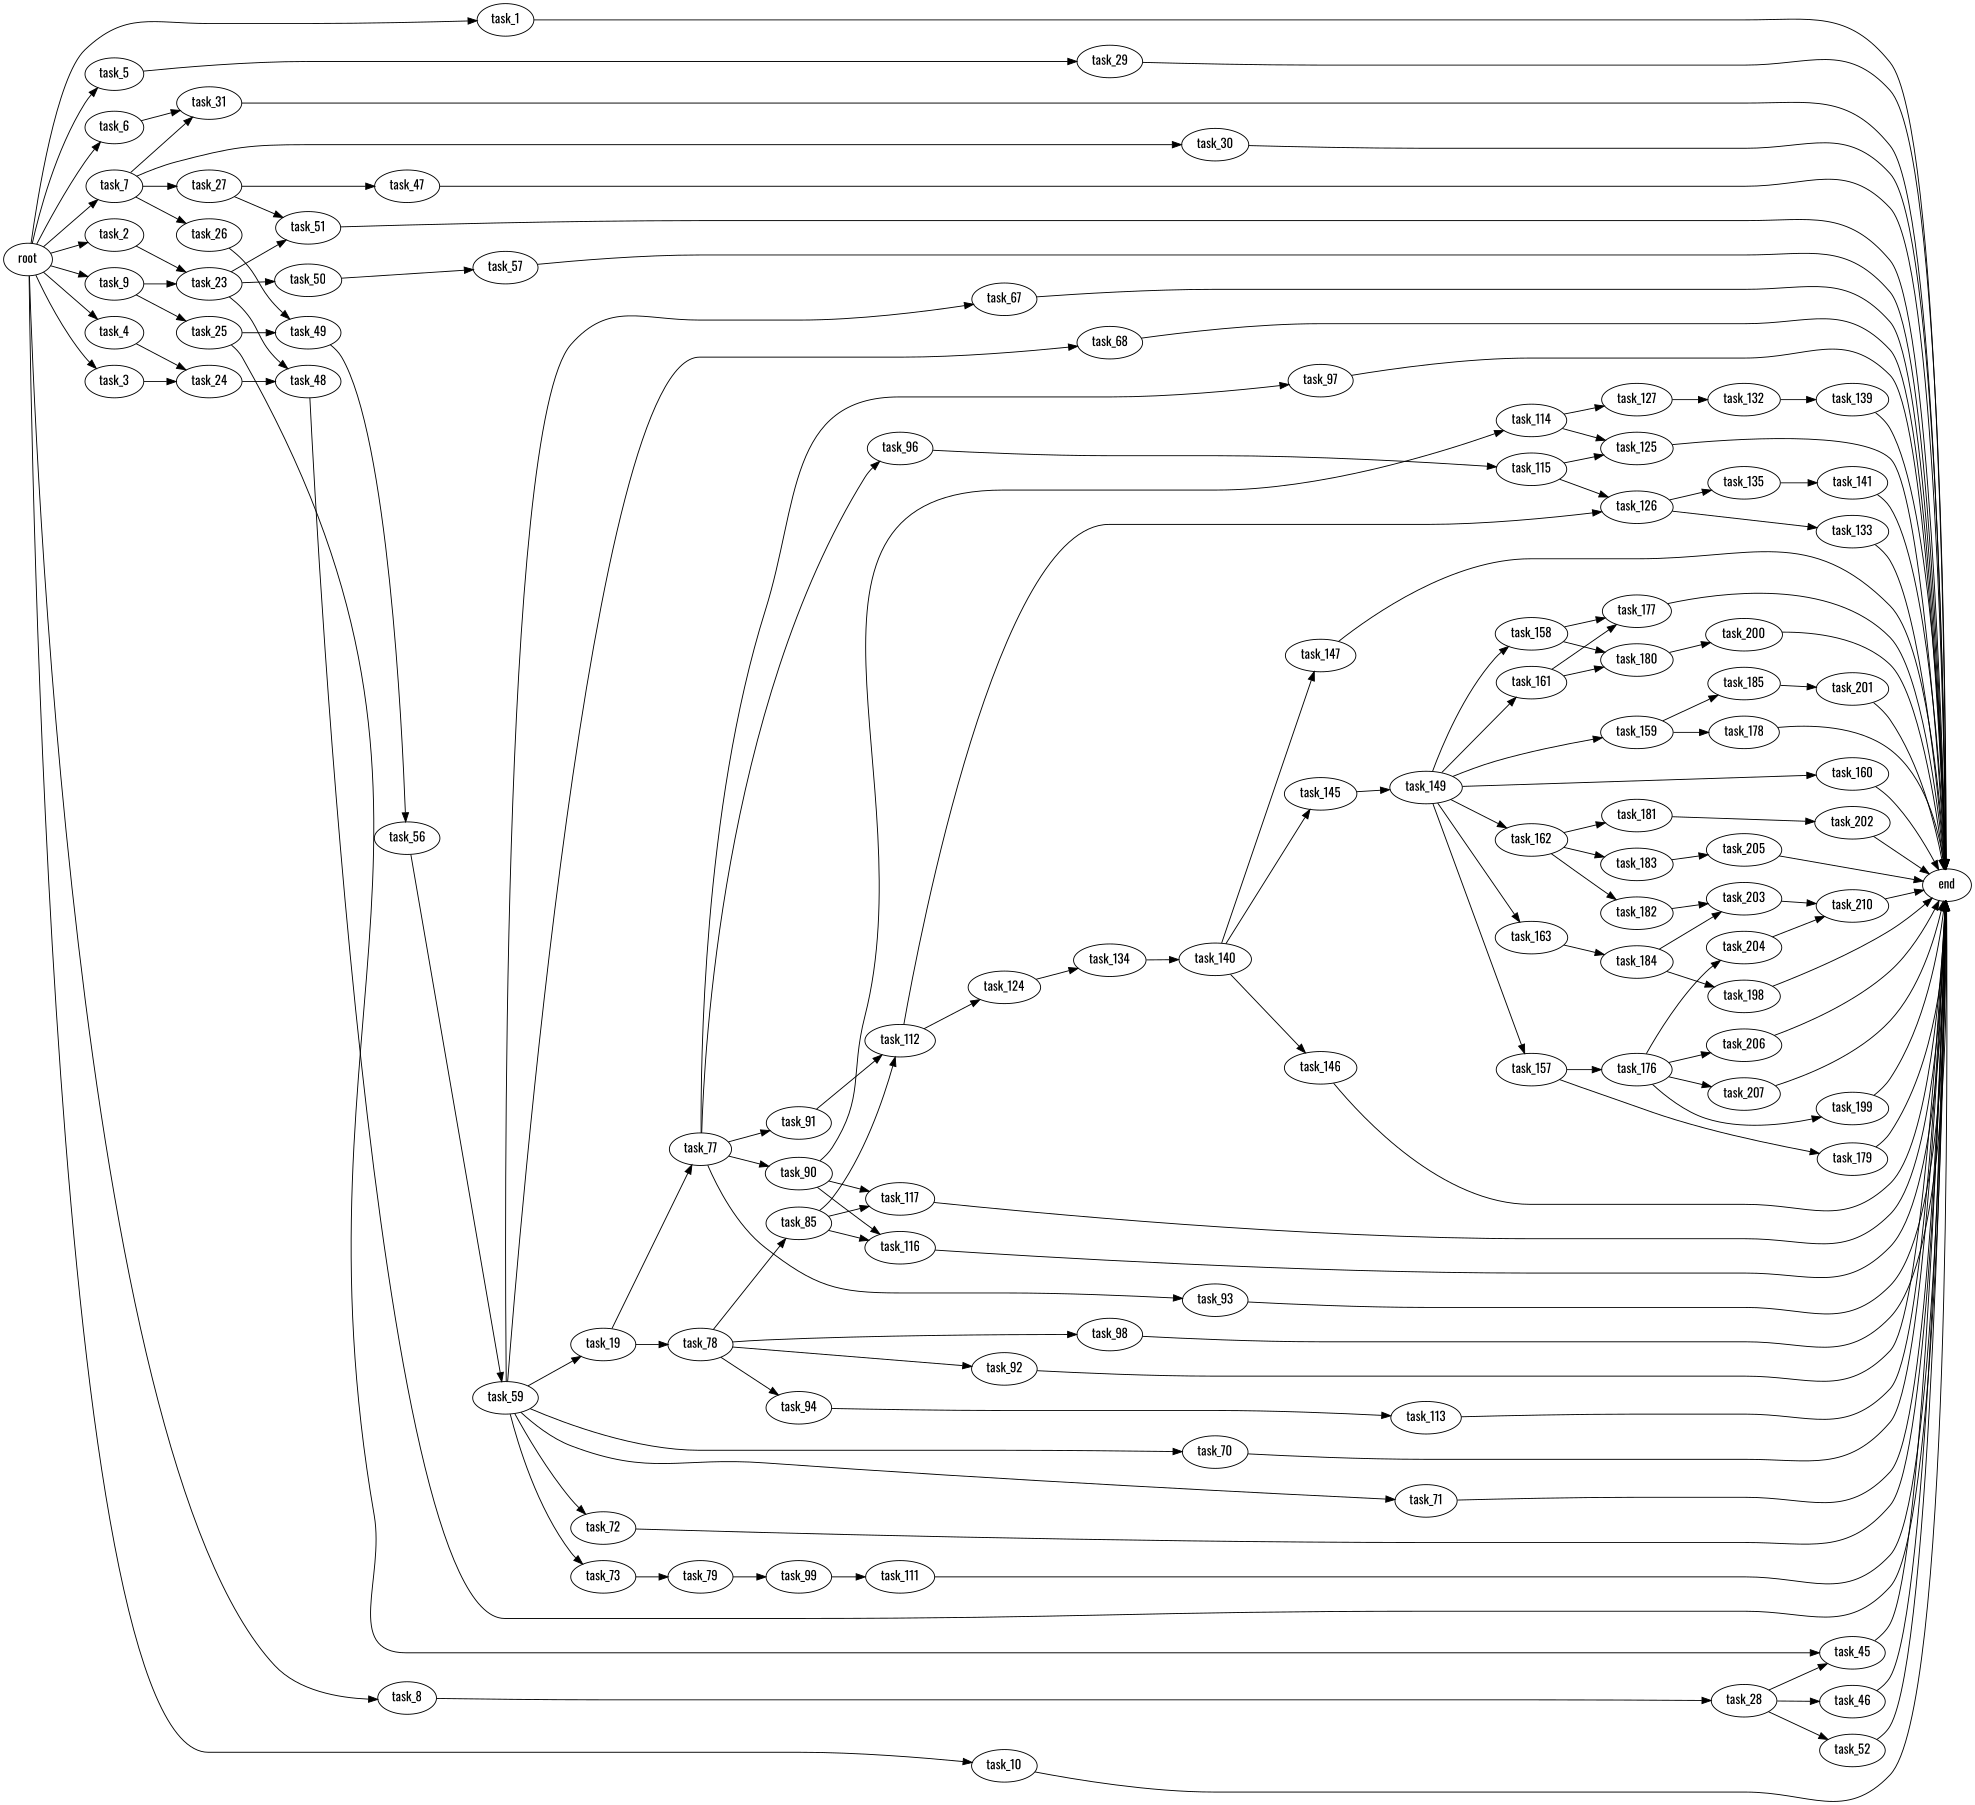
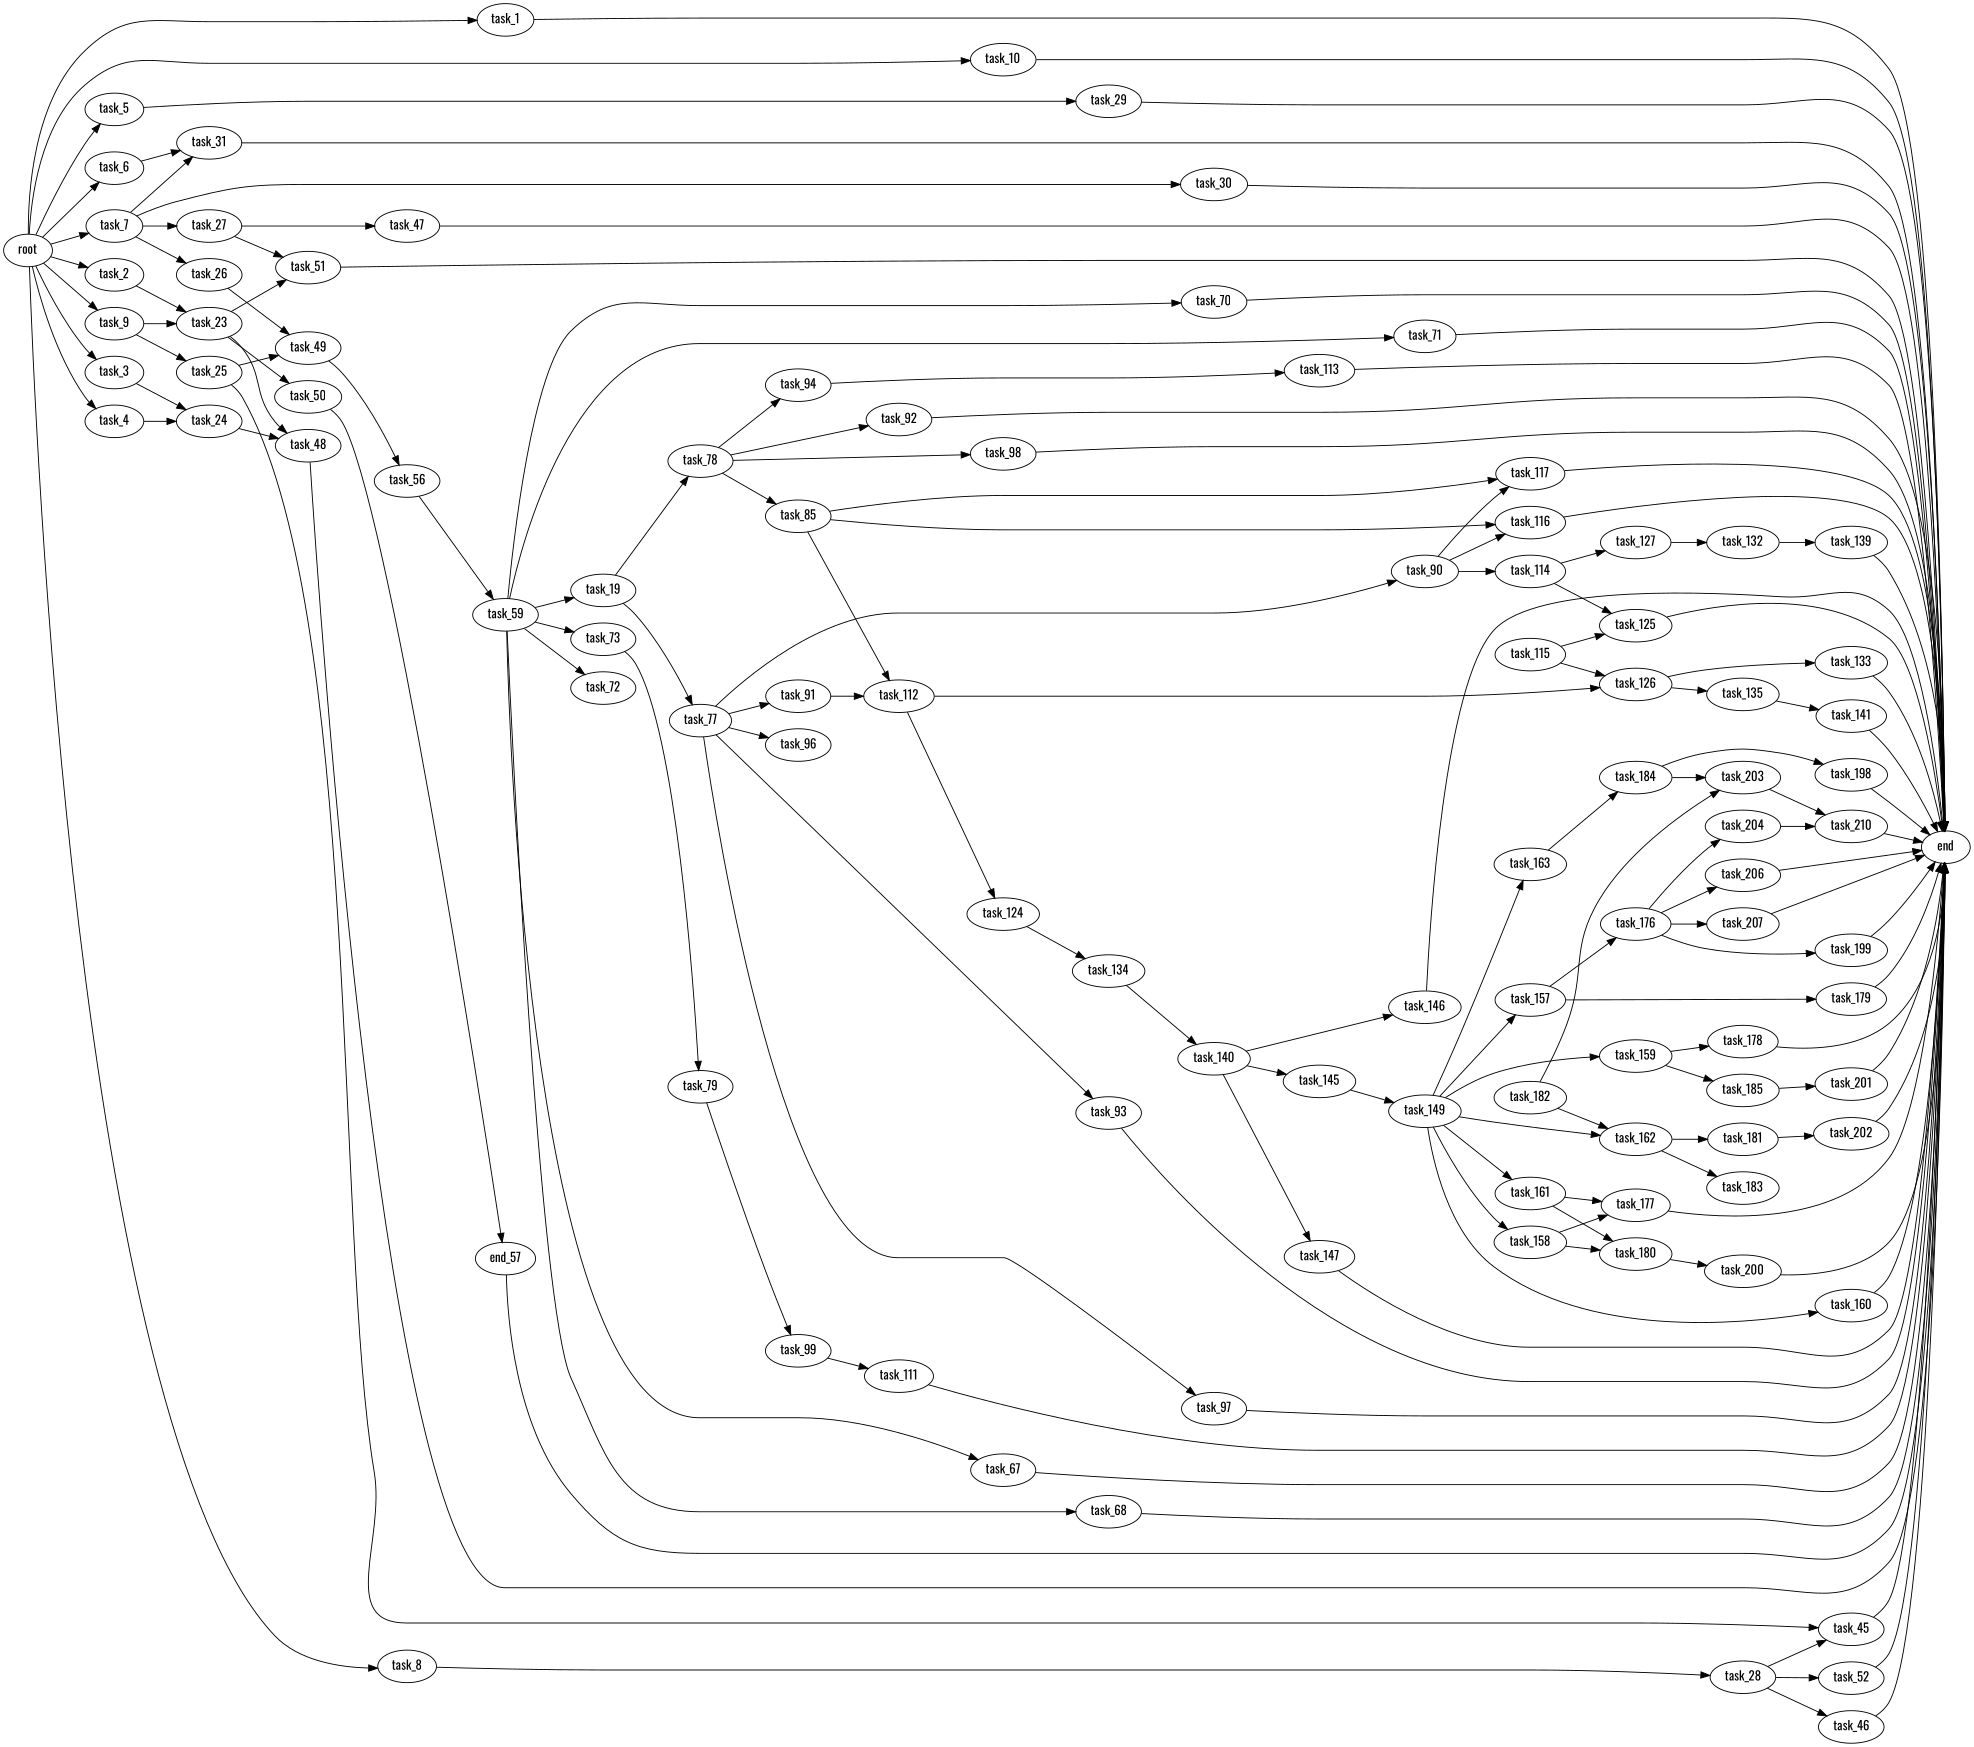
(505, 268) -> (505, 1259)
(1210, 456) -> none
(1744, 850) -> none
(1580, 874) -> (1579, 1117)
(1569, 1542) -> none
